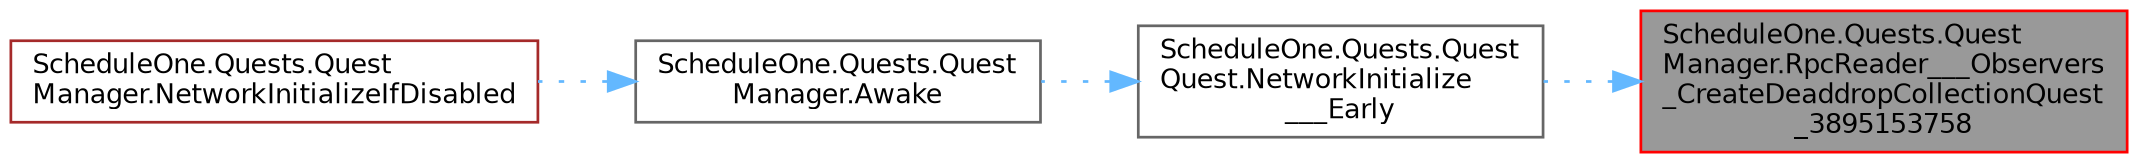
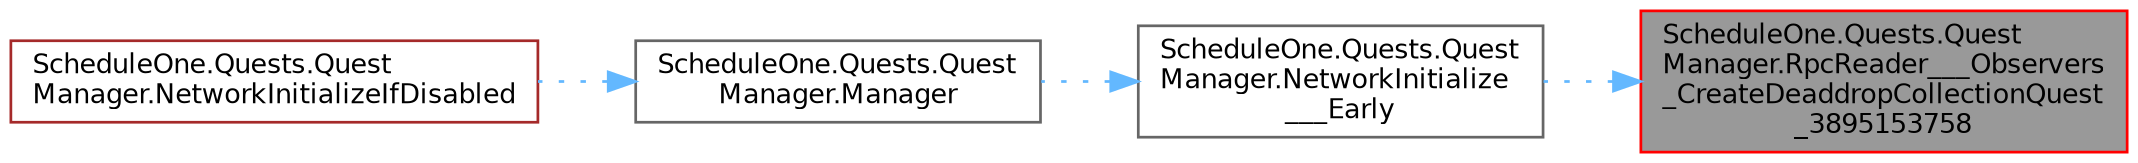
(838, 82) -> (838, 82)
(1341, 82) -> (1341, 82)
